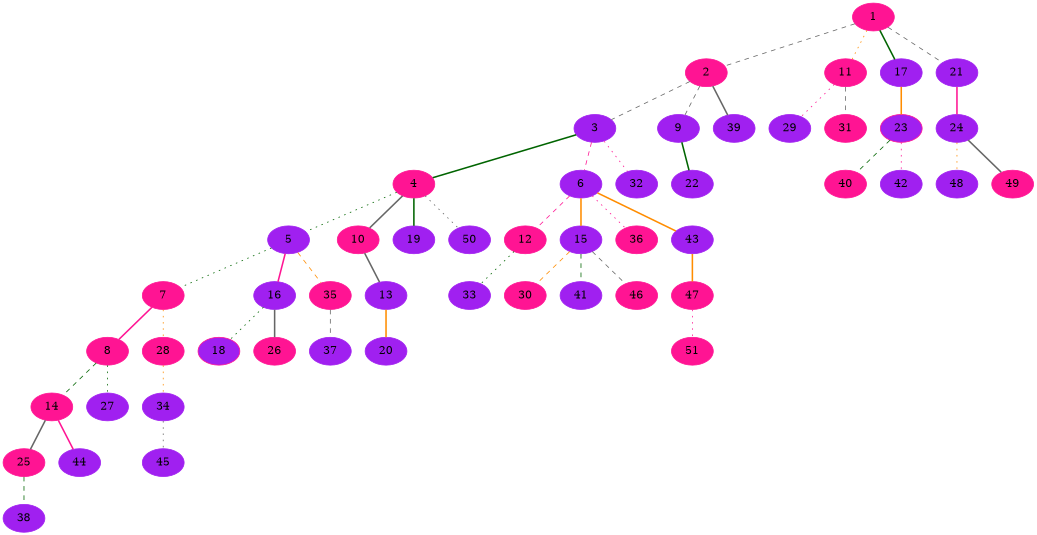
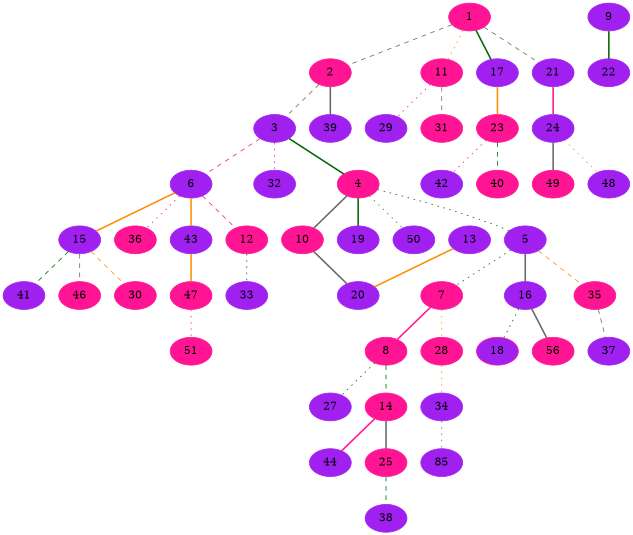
(692, 101) -> none
(901, 128) -> (497, 128)
(282, 268) -> (525, 268)
(372, 268) -> (330, 268)
(275, 351) -> (553, 351)
(163, 463) -> (442, 463)
